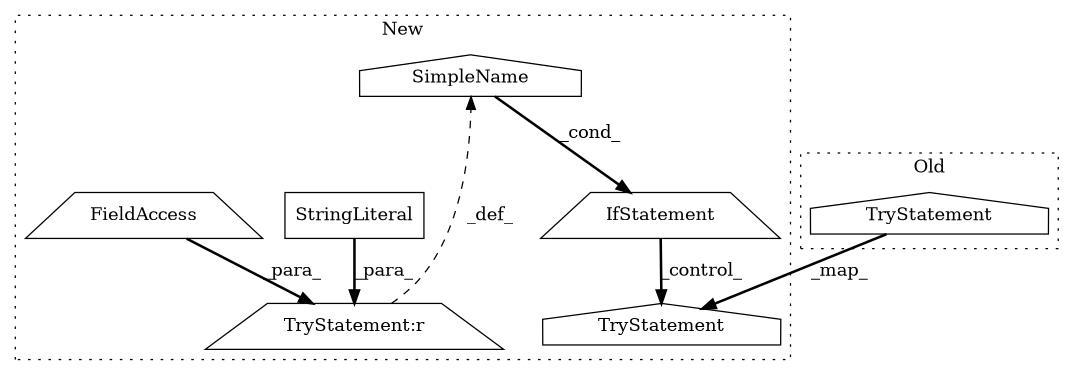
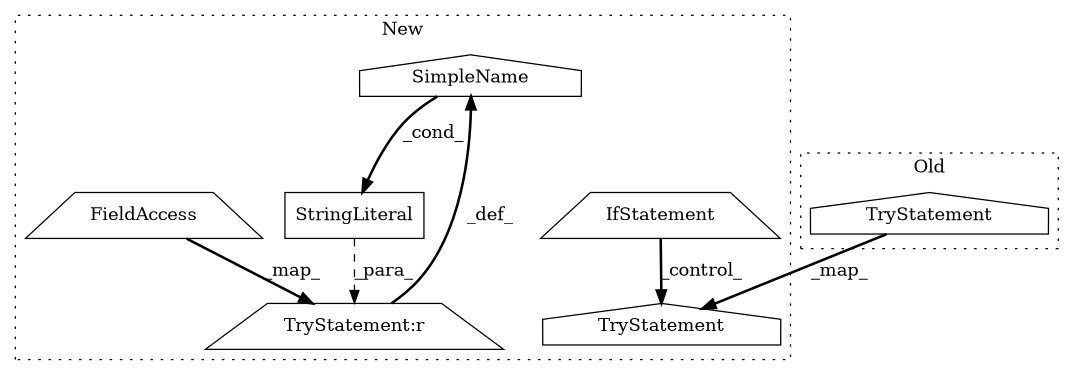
(557, 141) -> (396, 132)
(454, 217) -> (454, 217)
(354, 265) -> (354, 265)
(292, 271) -> (292, 271)
